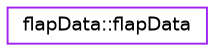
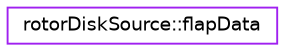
(107, 26) -> (142, 26)
